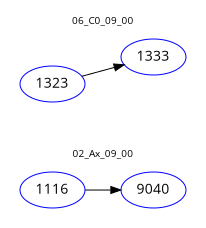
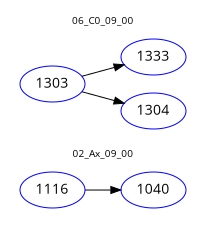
(52, 84) -> (52, 84)
none -> (154, 111)
(154, 190) -> (154, 190)
